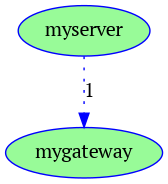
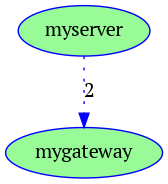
(90, 92) -> (90, 92)
